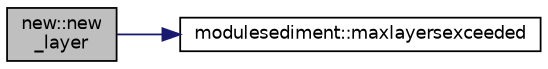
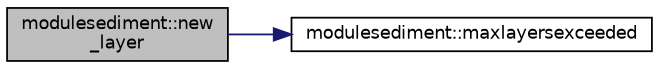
(62, 34) -> (117, 34)
